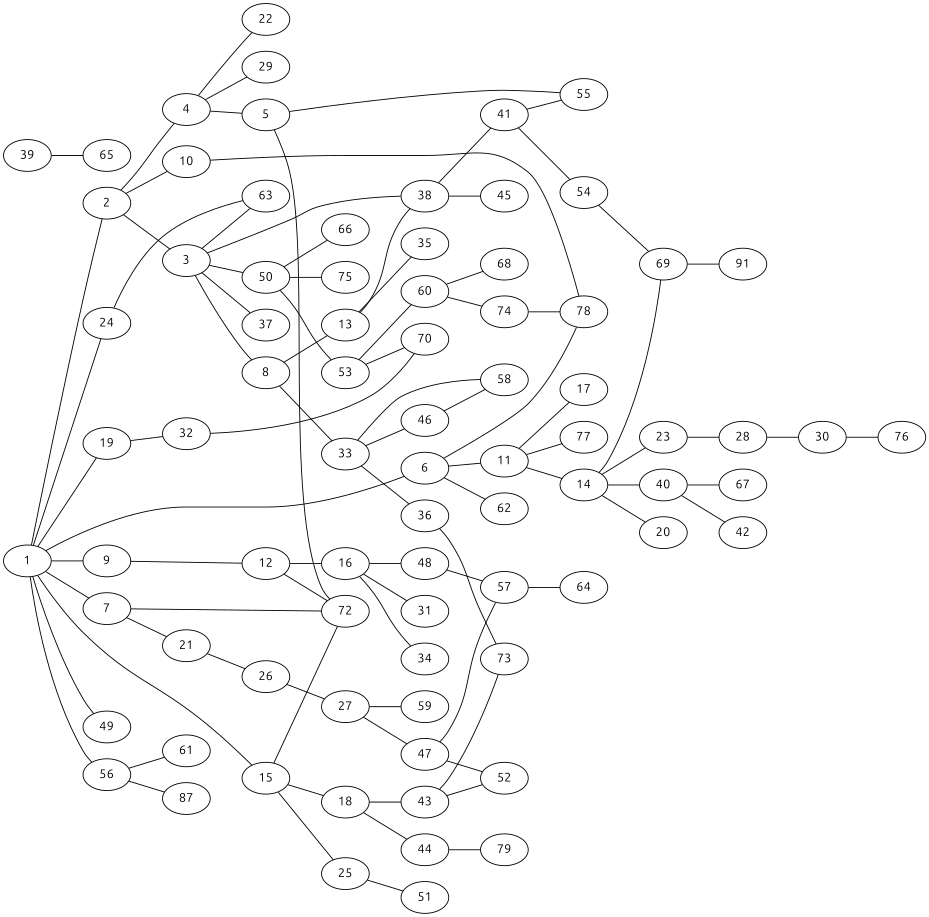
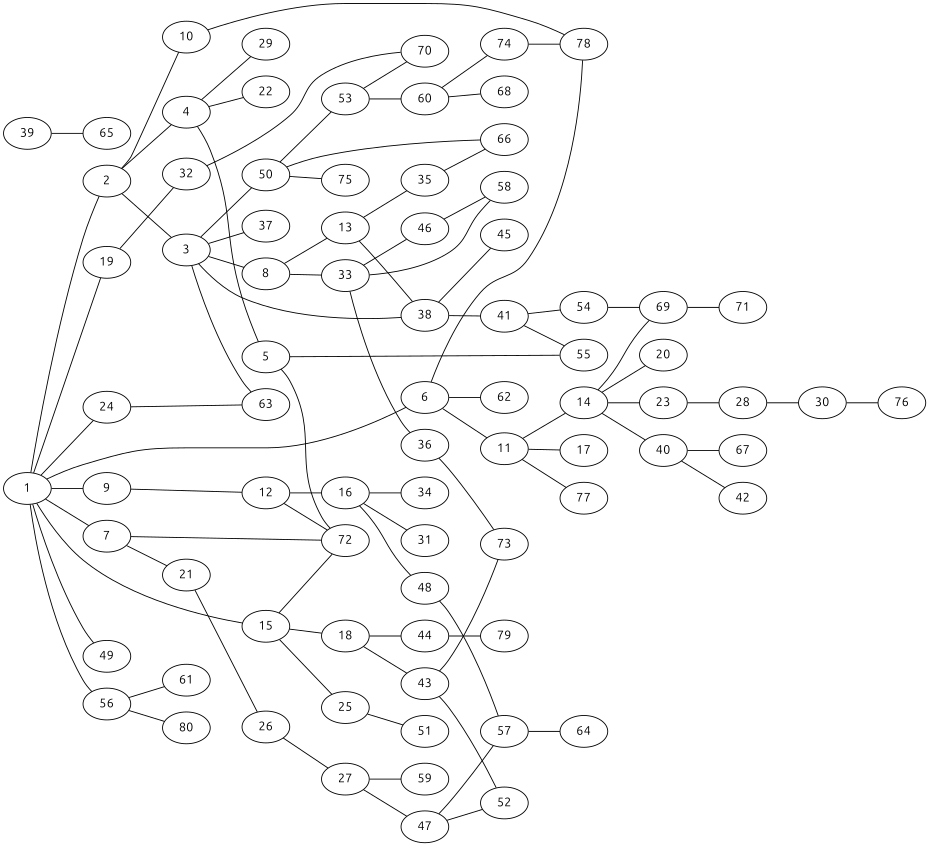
none -> (465, 160)
(743, 264) -> (743, 307)
(186, 799) -> (186, 728)
